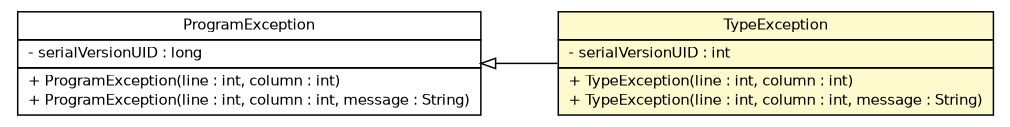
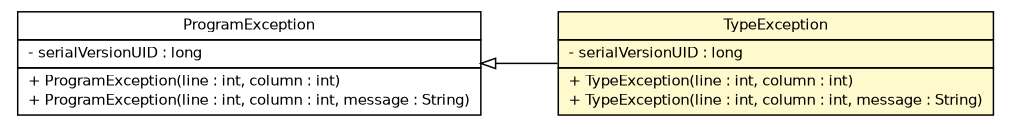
(650, 53) -> (656, 53)
